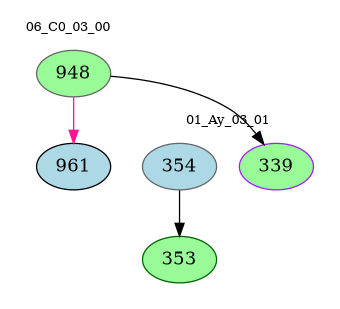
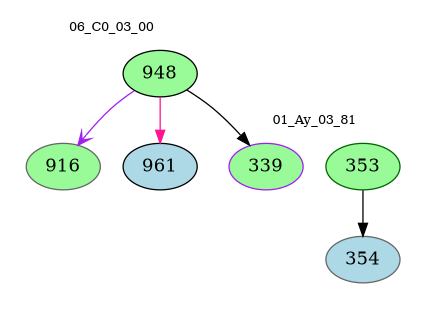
(74, 74) -> (160, 74)
(228, 121) -> (315, 121)
none -> (63, 167)
(180, 207) -> (363, 207)
